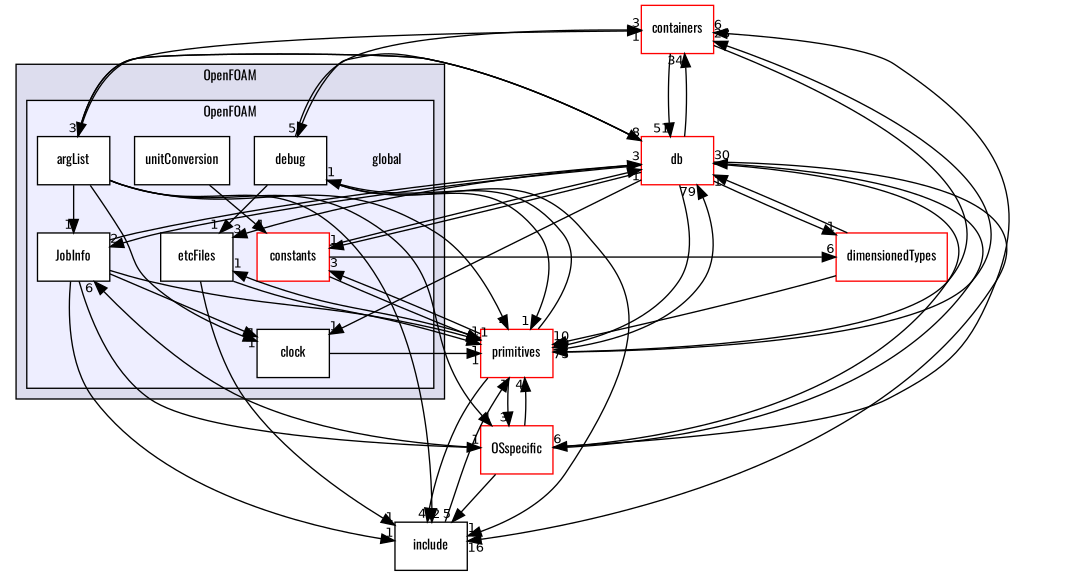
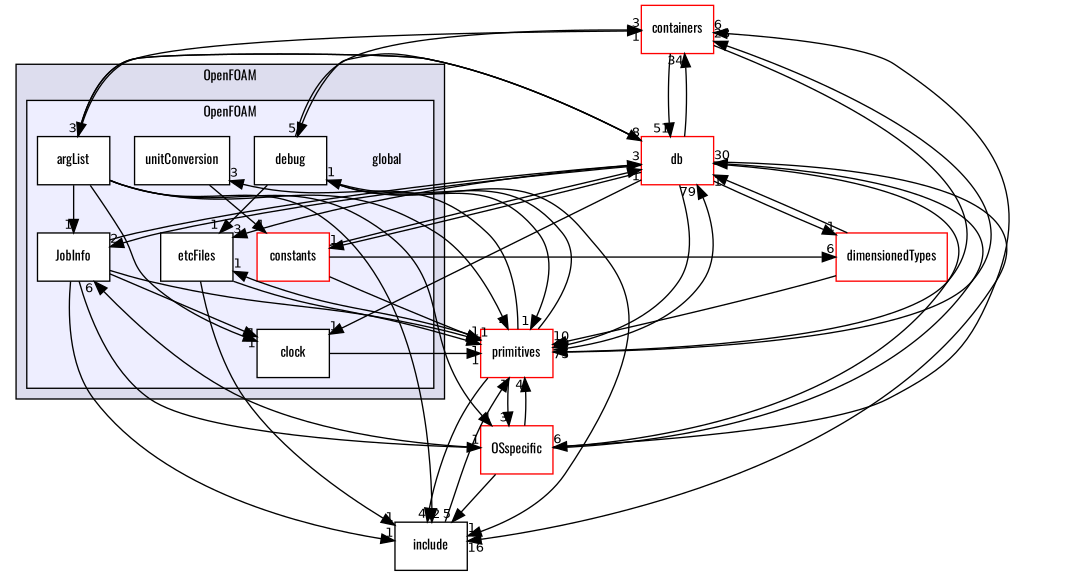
(412, 304) -> (477, 225)
